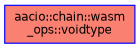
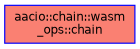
(70, 24) -> (70, 24)
